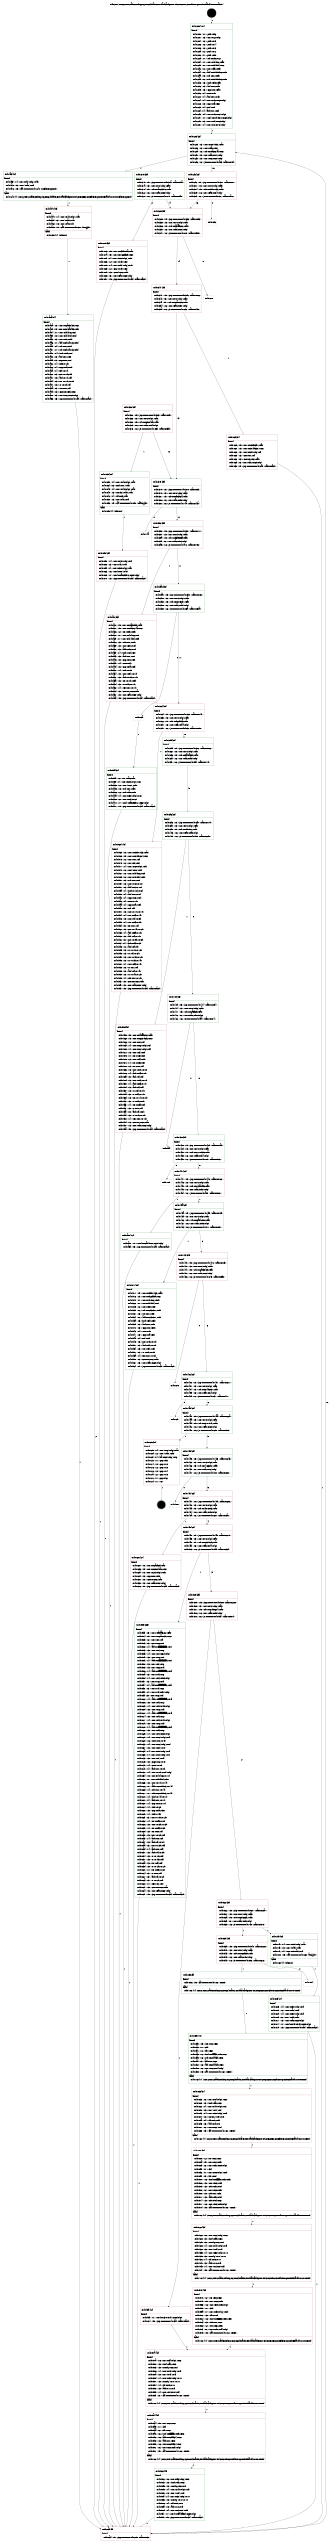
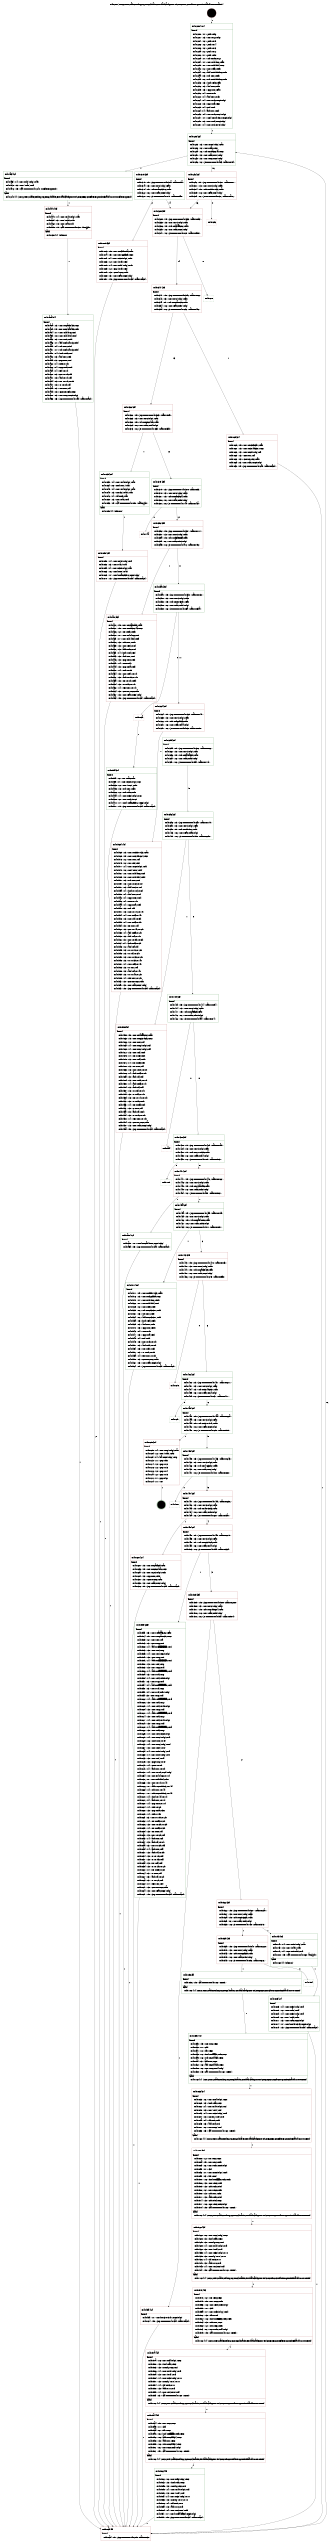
(177, 395) -> (162, 358)
(183, 734) -> none
(179, 2337) -> (142, 2424)
